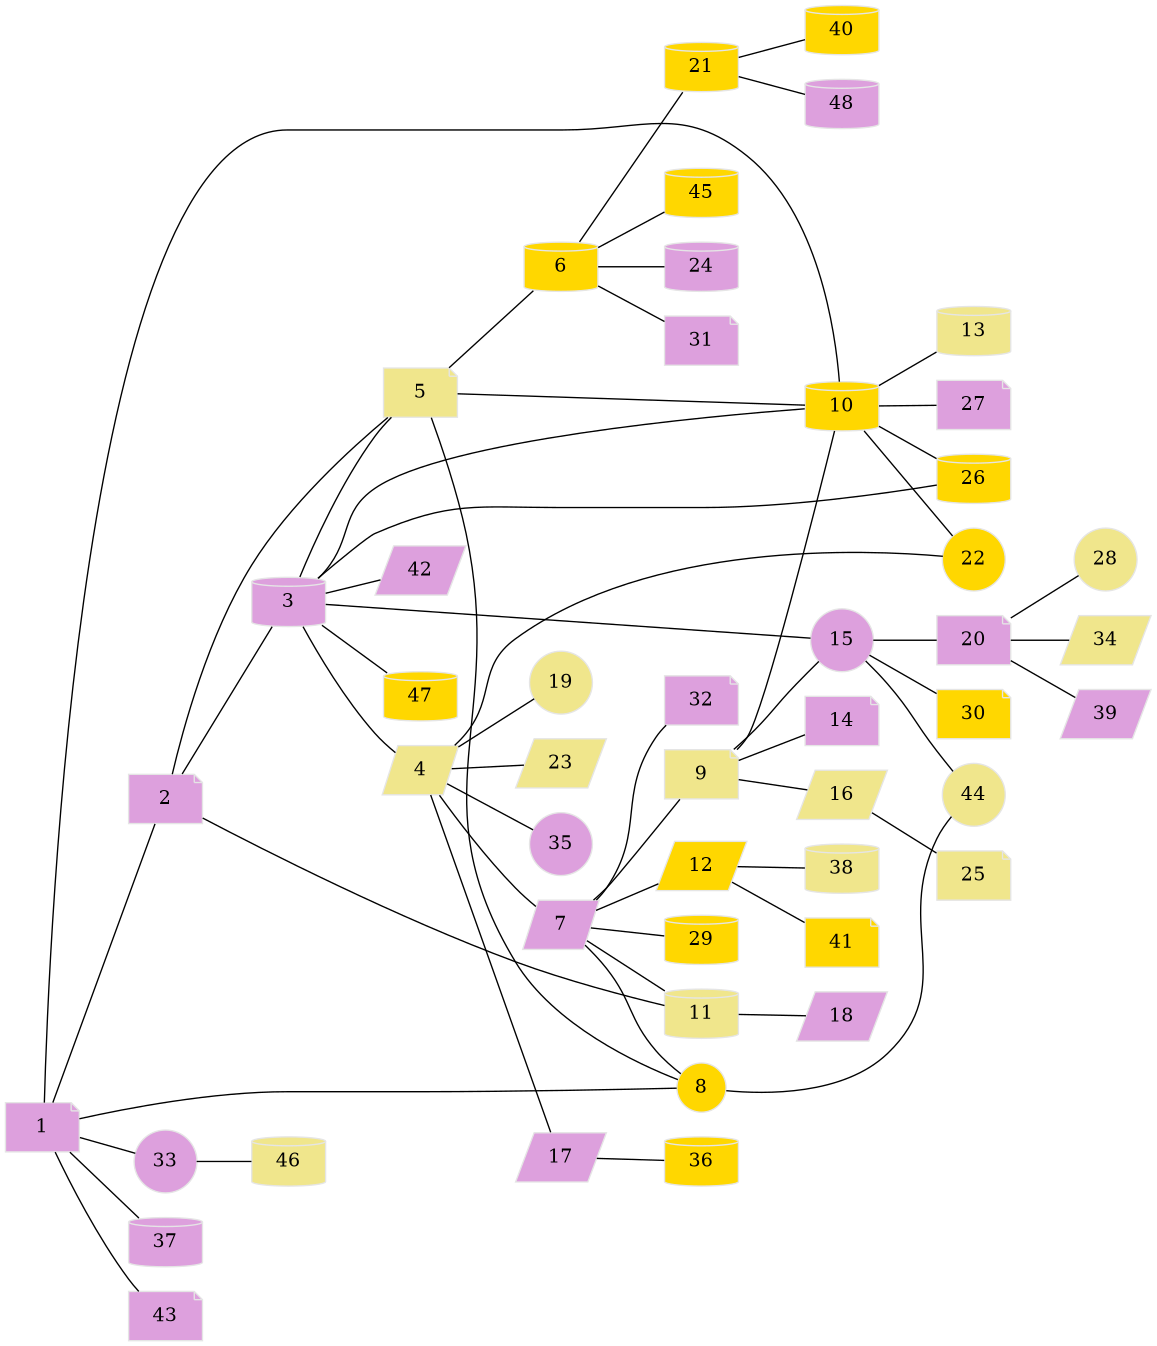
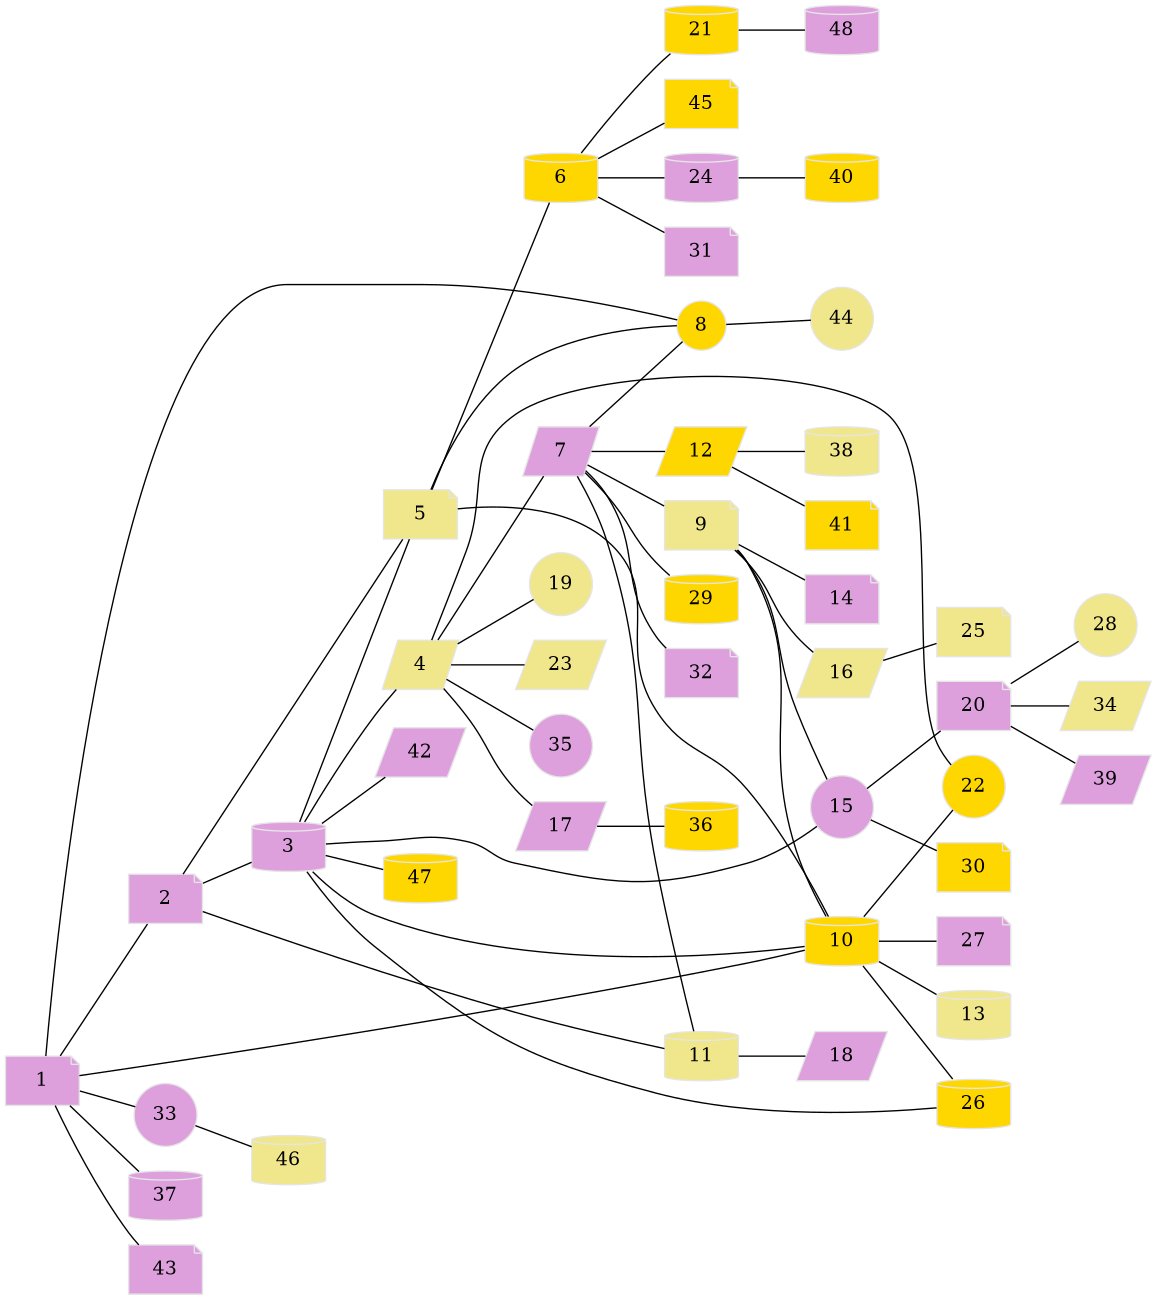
(772, 49) -> (772, 178)
(701, 193) -> (701, 104)
(911, 715) -> none
